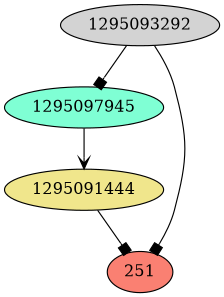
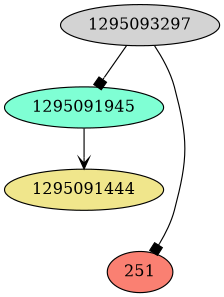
(140, 25) -> (140, 25)
(84, 107) -> (84, 107)
(109, 227) -> none
